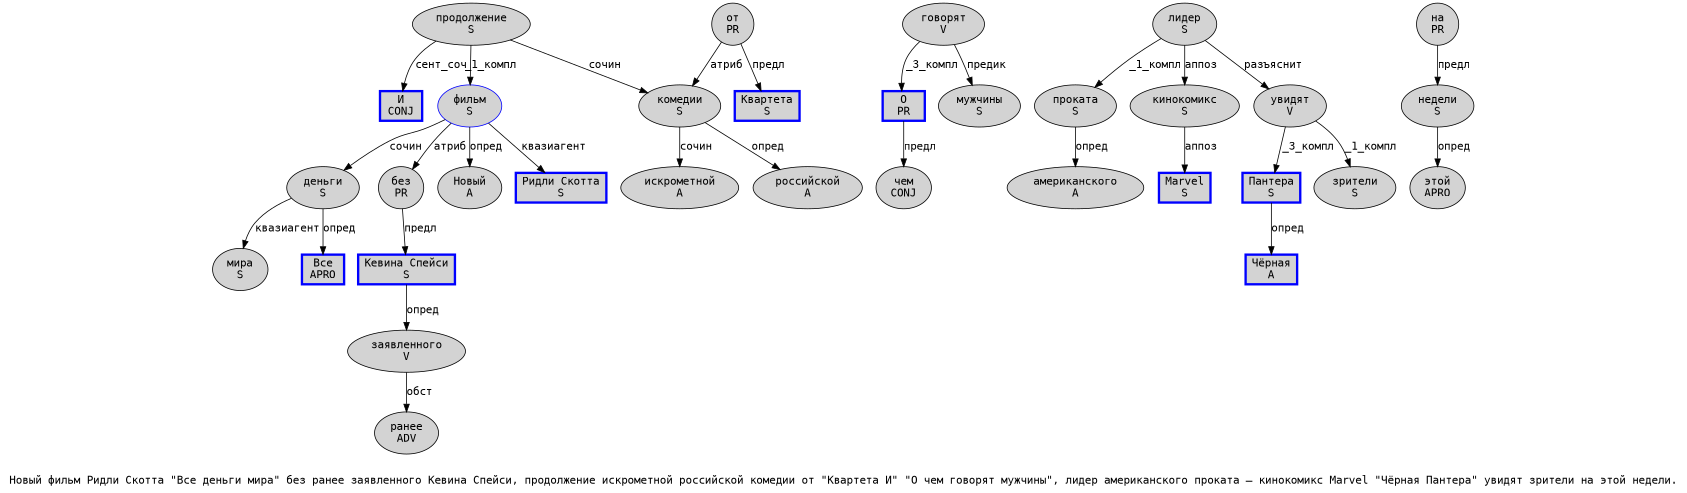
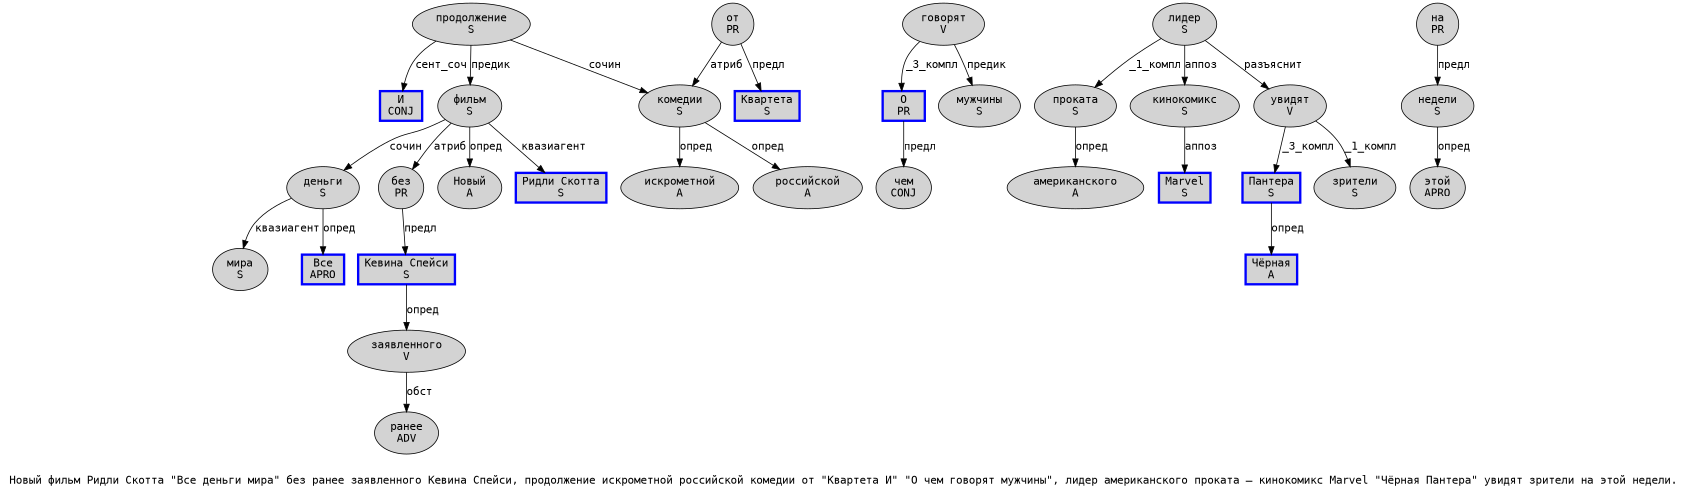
(491, 65) -> (491, 65)
(470, 106) -> (470, 106)
(696, 147) -> (696, 147)
